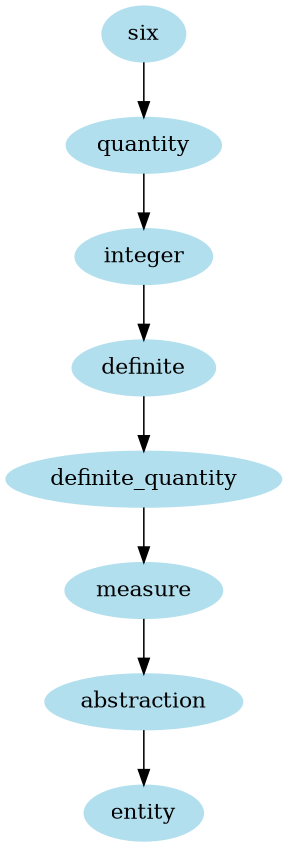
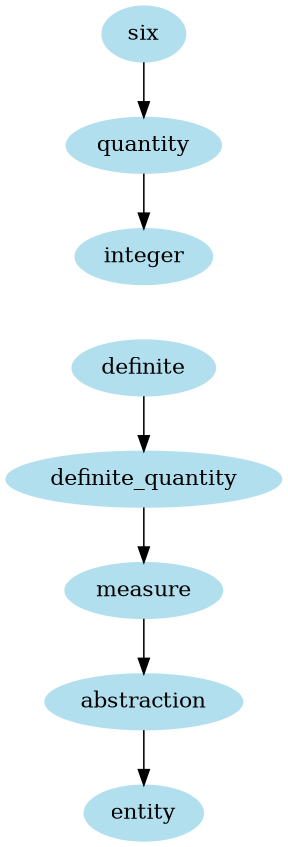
(144, 305) -> none
